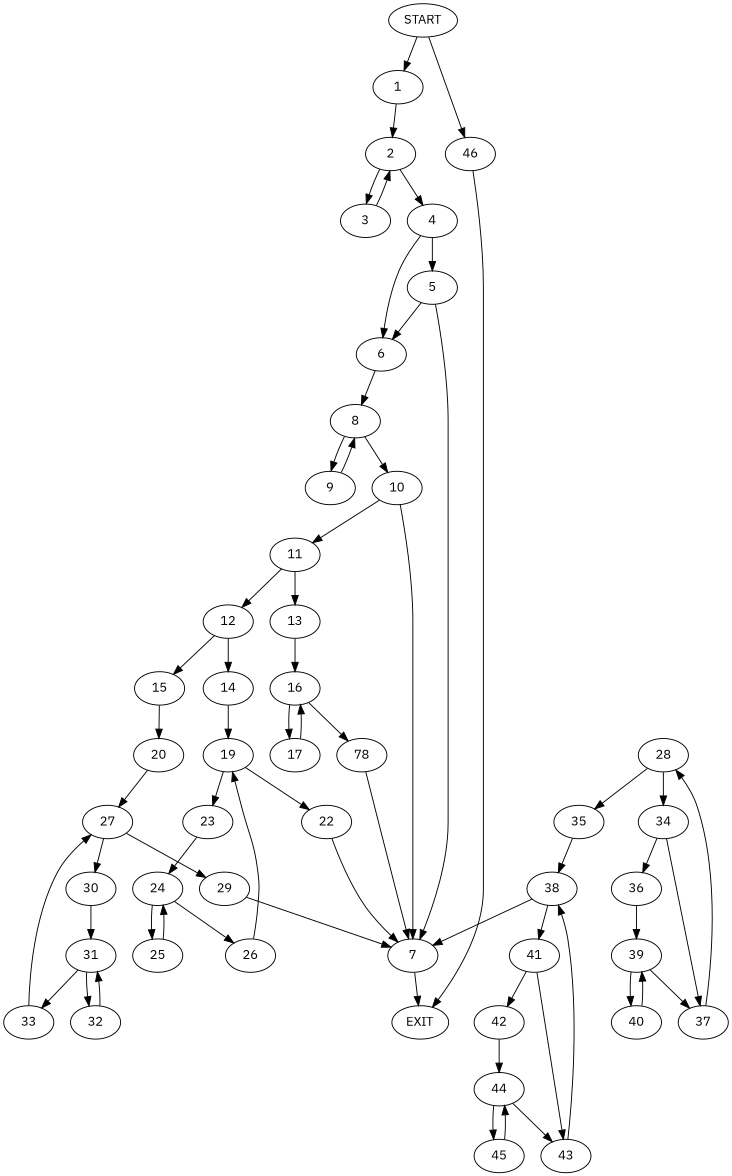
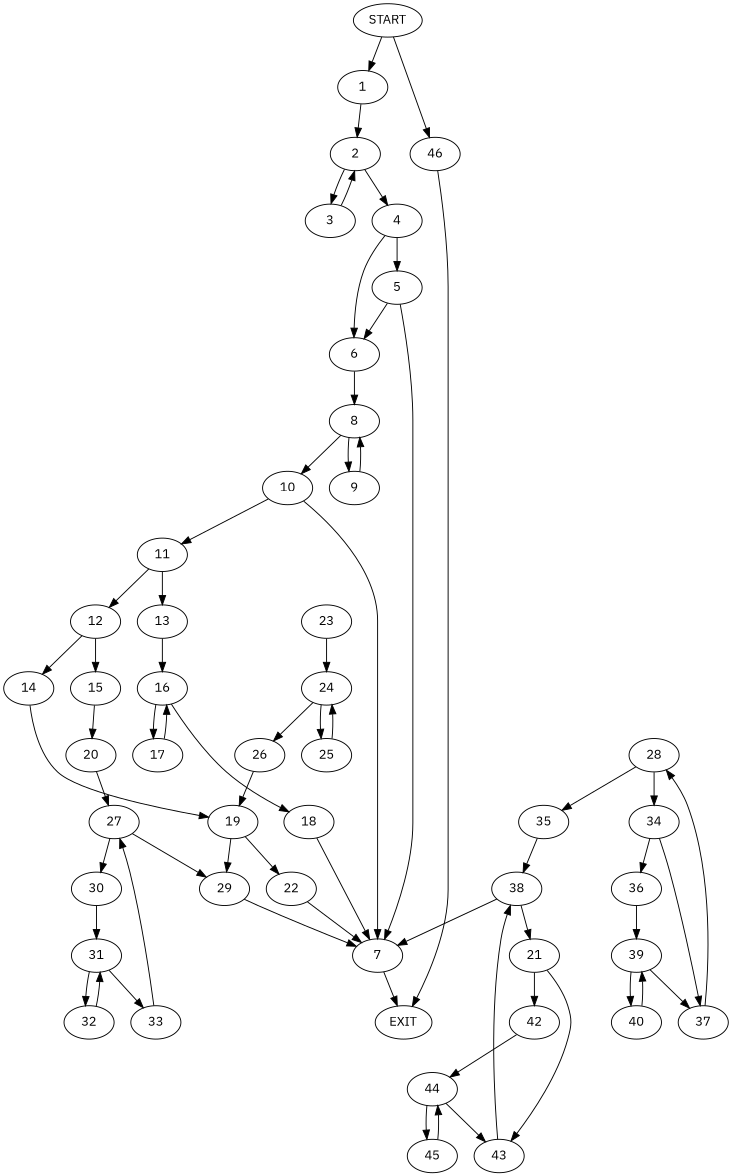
(362, 755) -> (309, 822)
(219, 784) -> (229, 851)
(534, 956) -> (534, 956)
